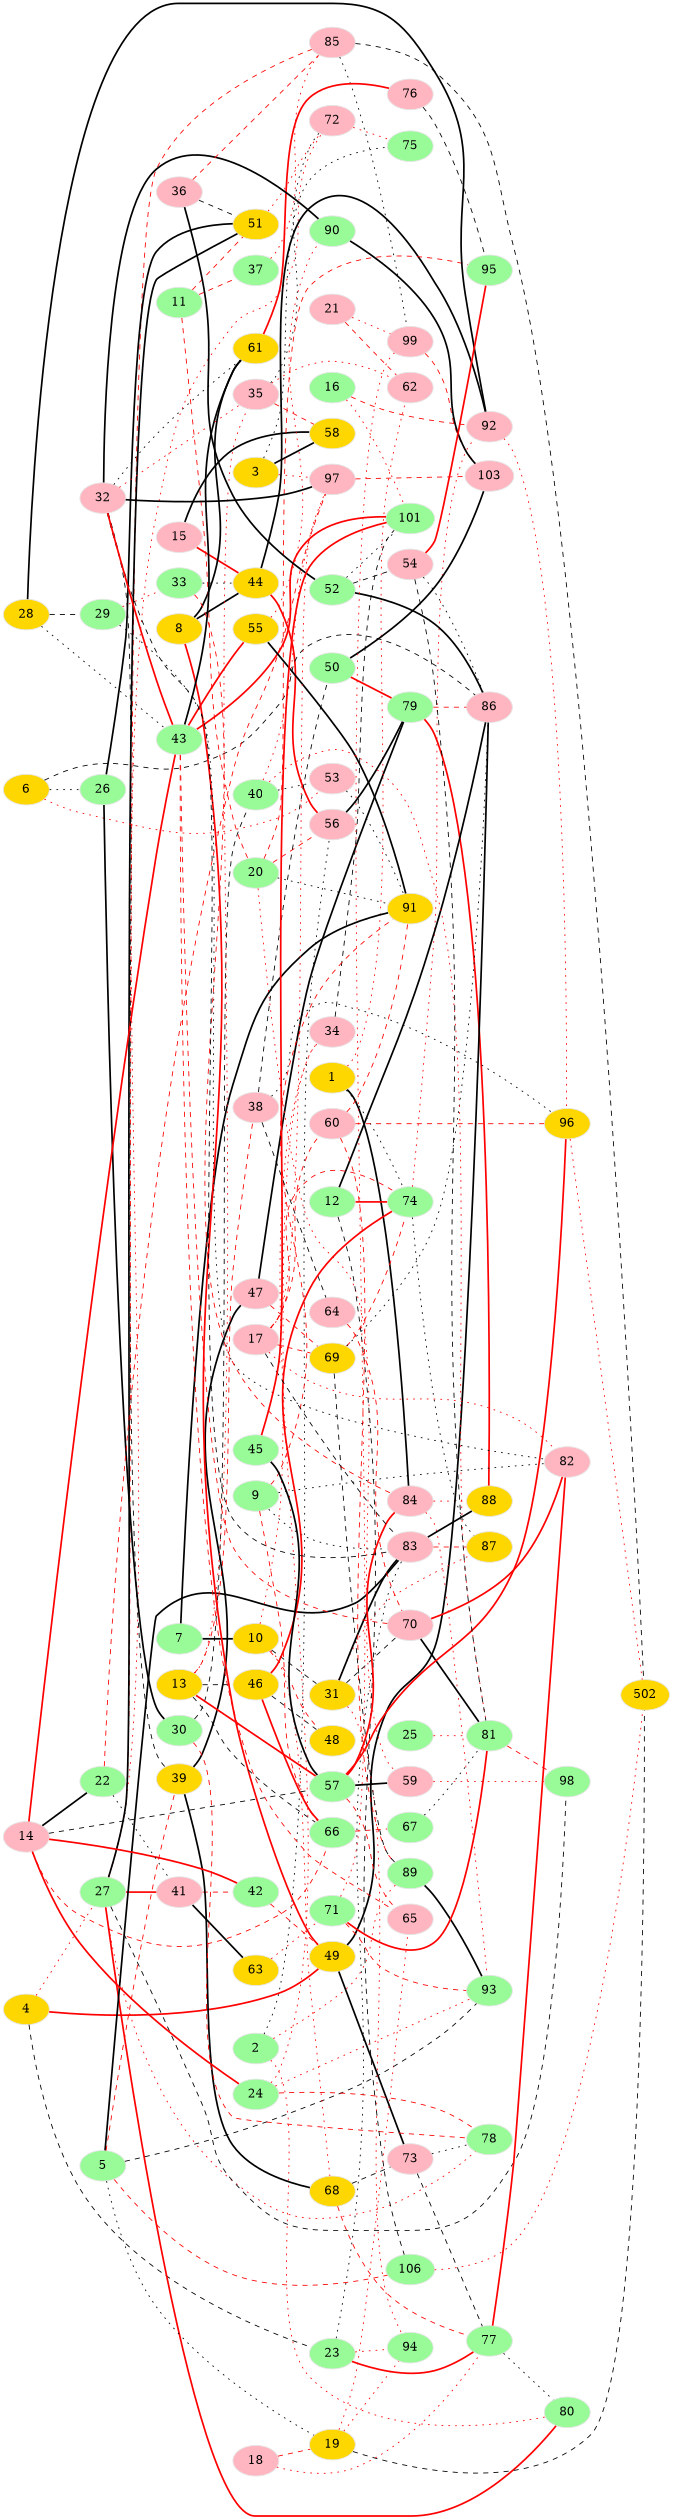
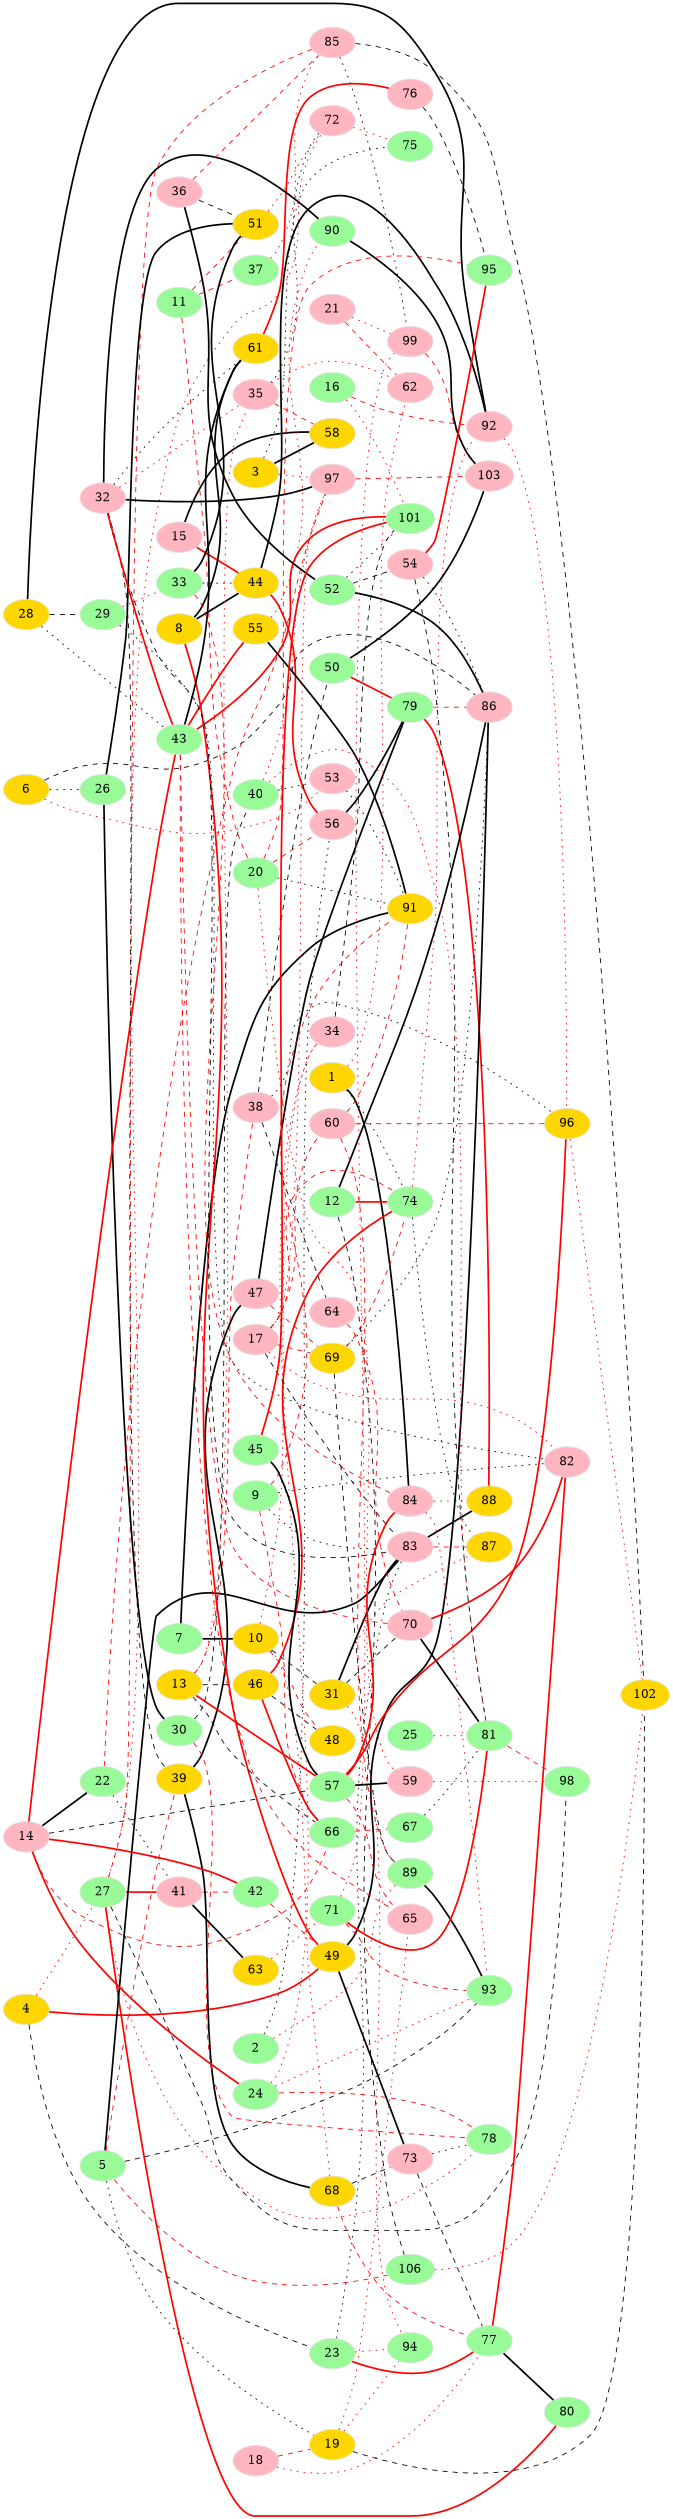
(129, 1032) -> (216, 395)
(645, 1695) -> (645, 1695)
(291, 2328) -> none
(528, 2377) -> (528, 2377)
